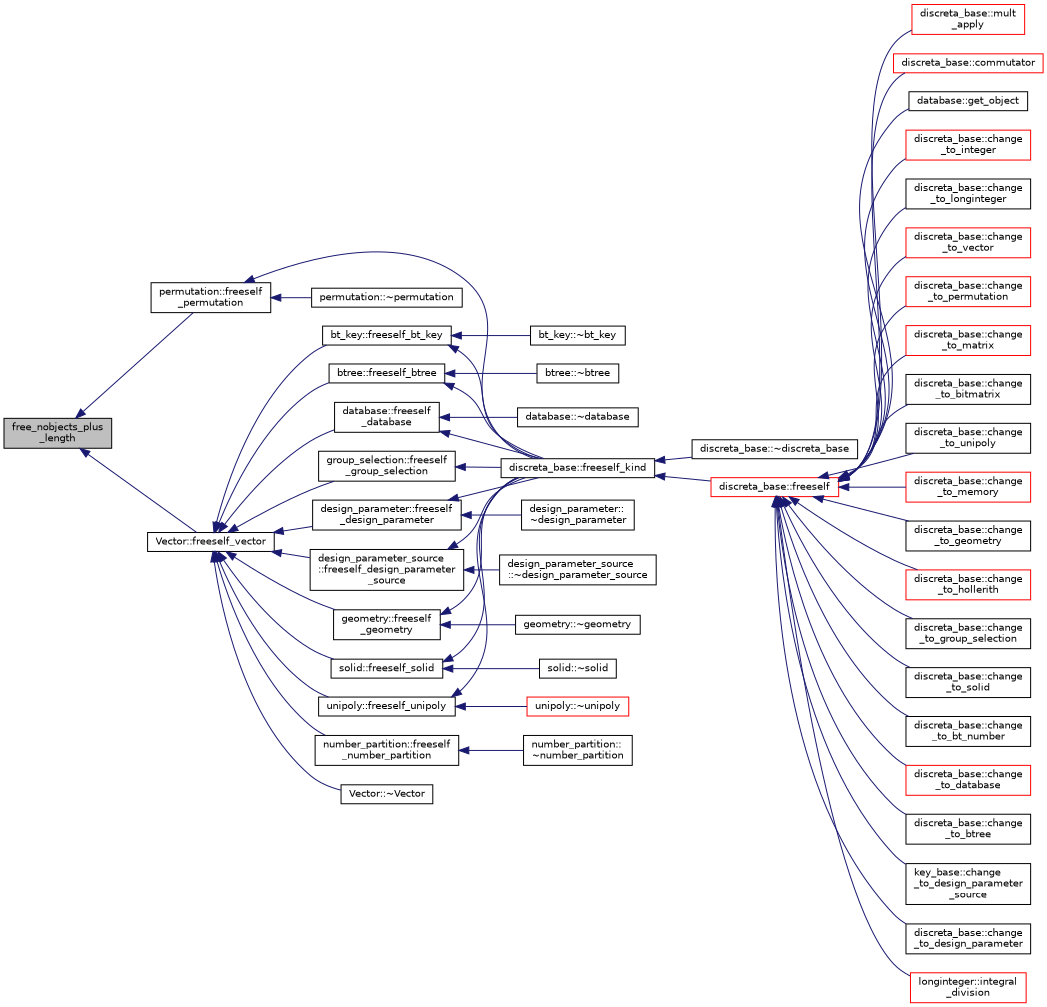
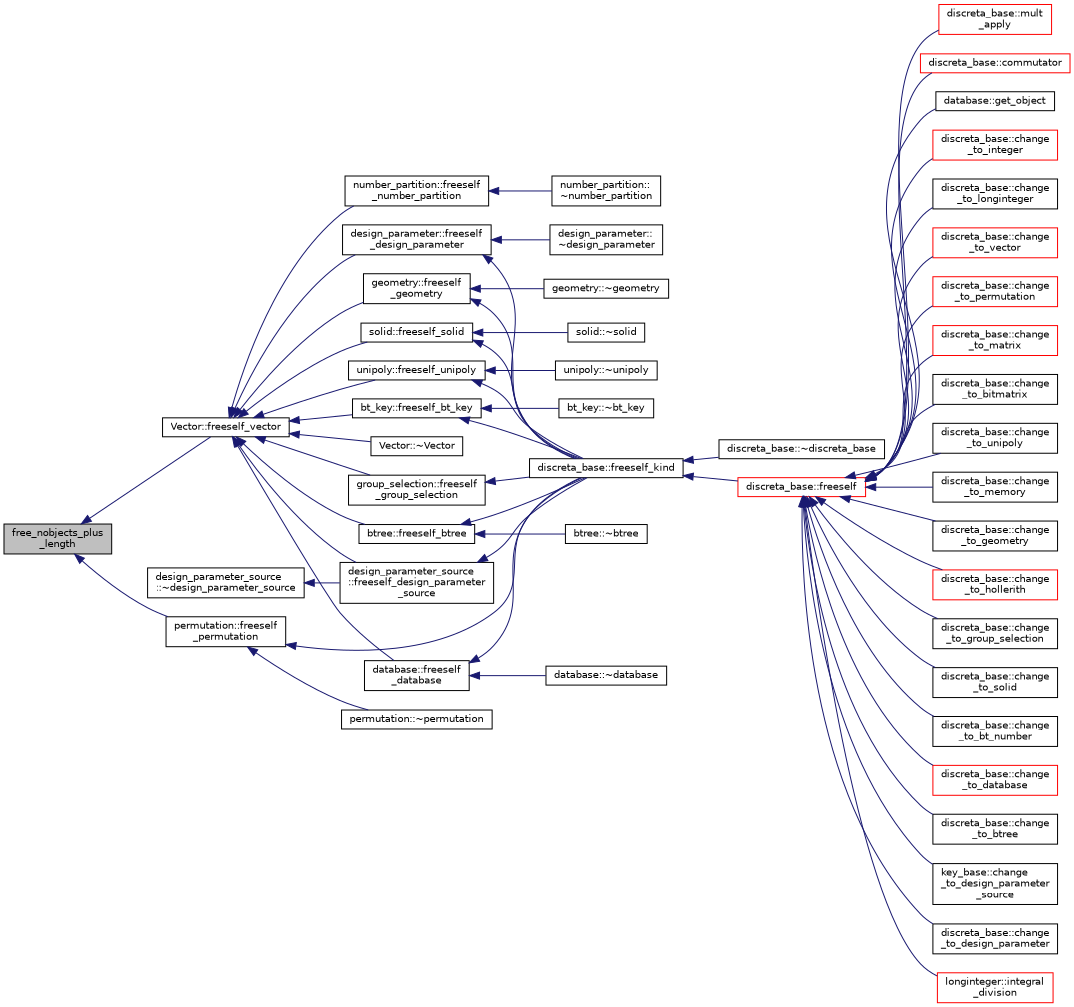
(968, 487) -> (995, 487)
(488, 570) -> (327, 583)
(578, 707) -> (606, 370)
